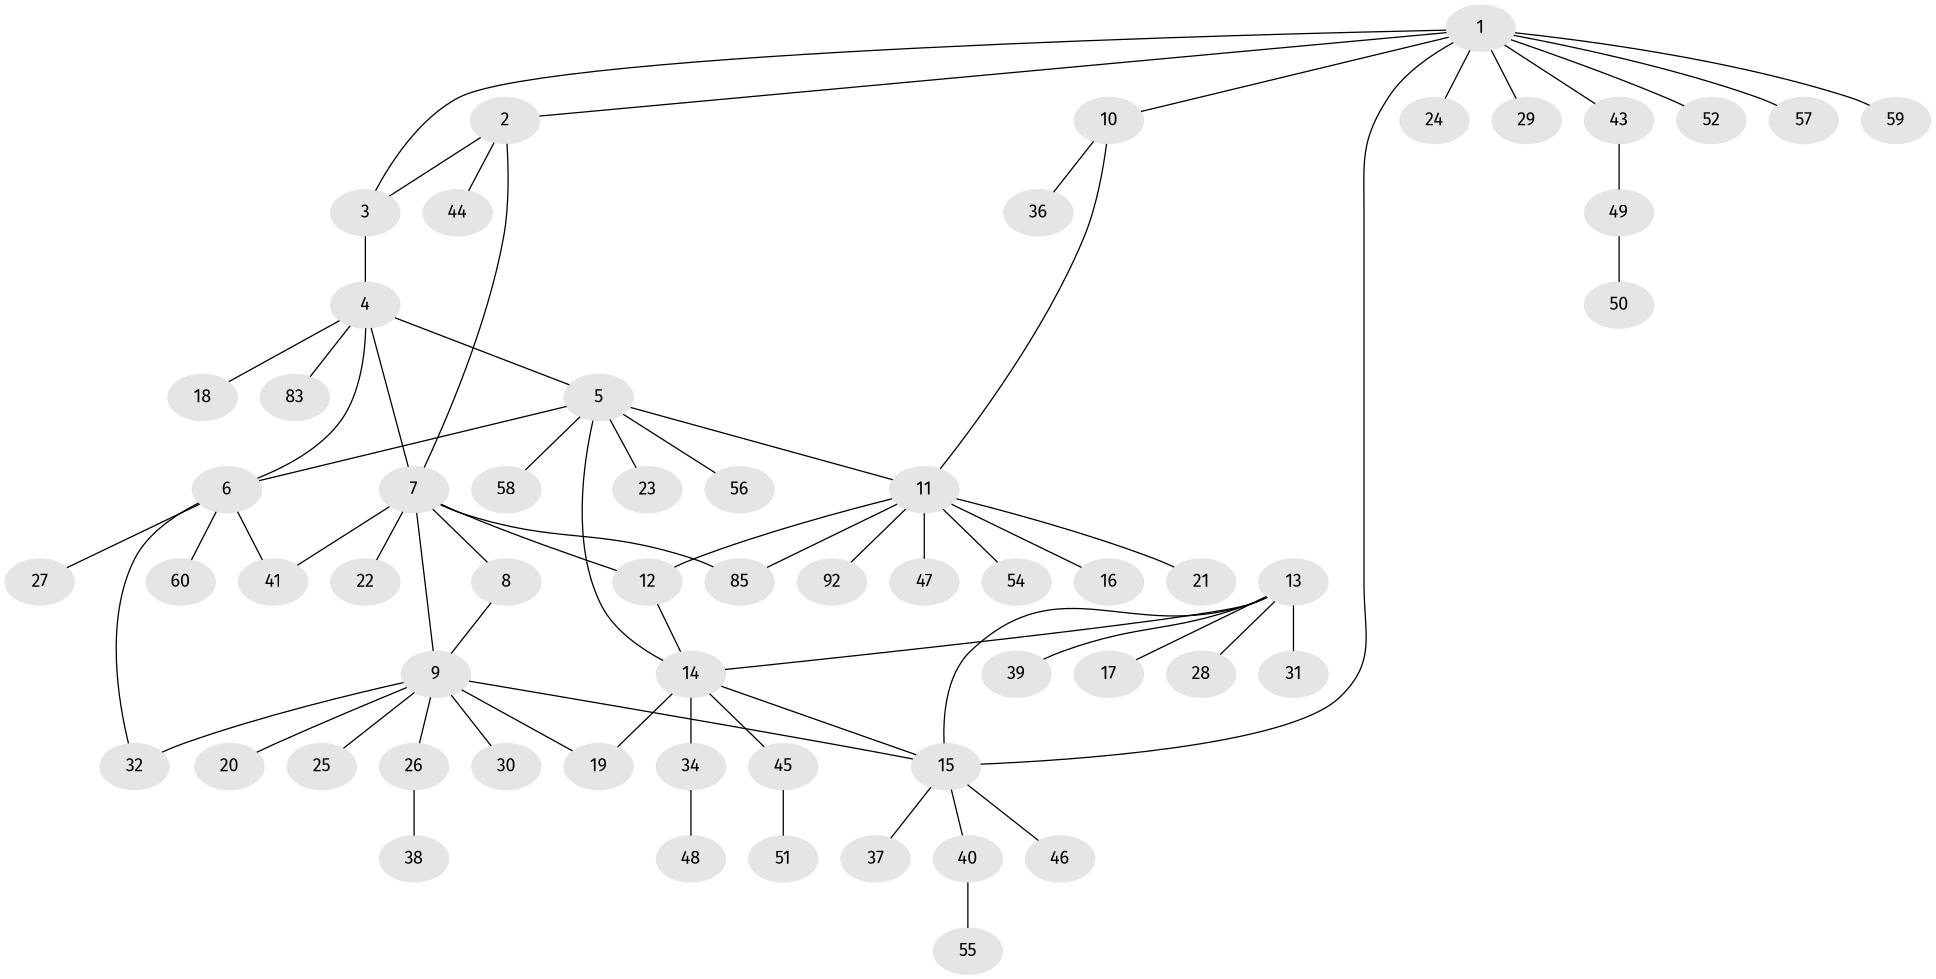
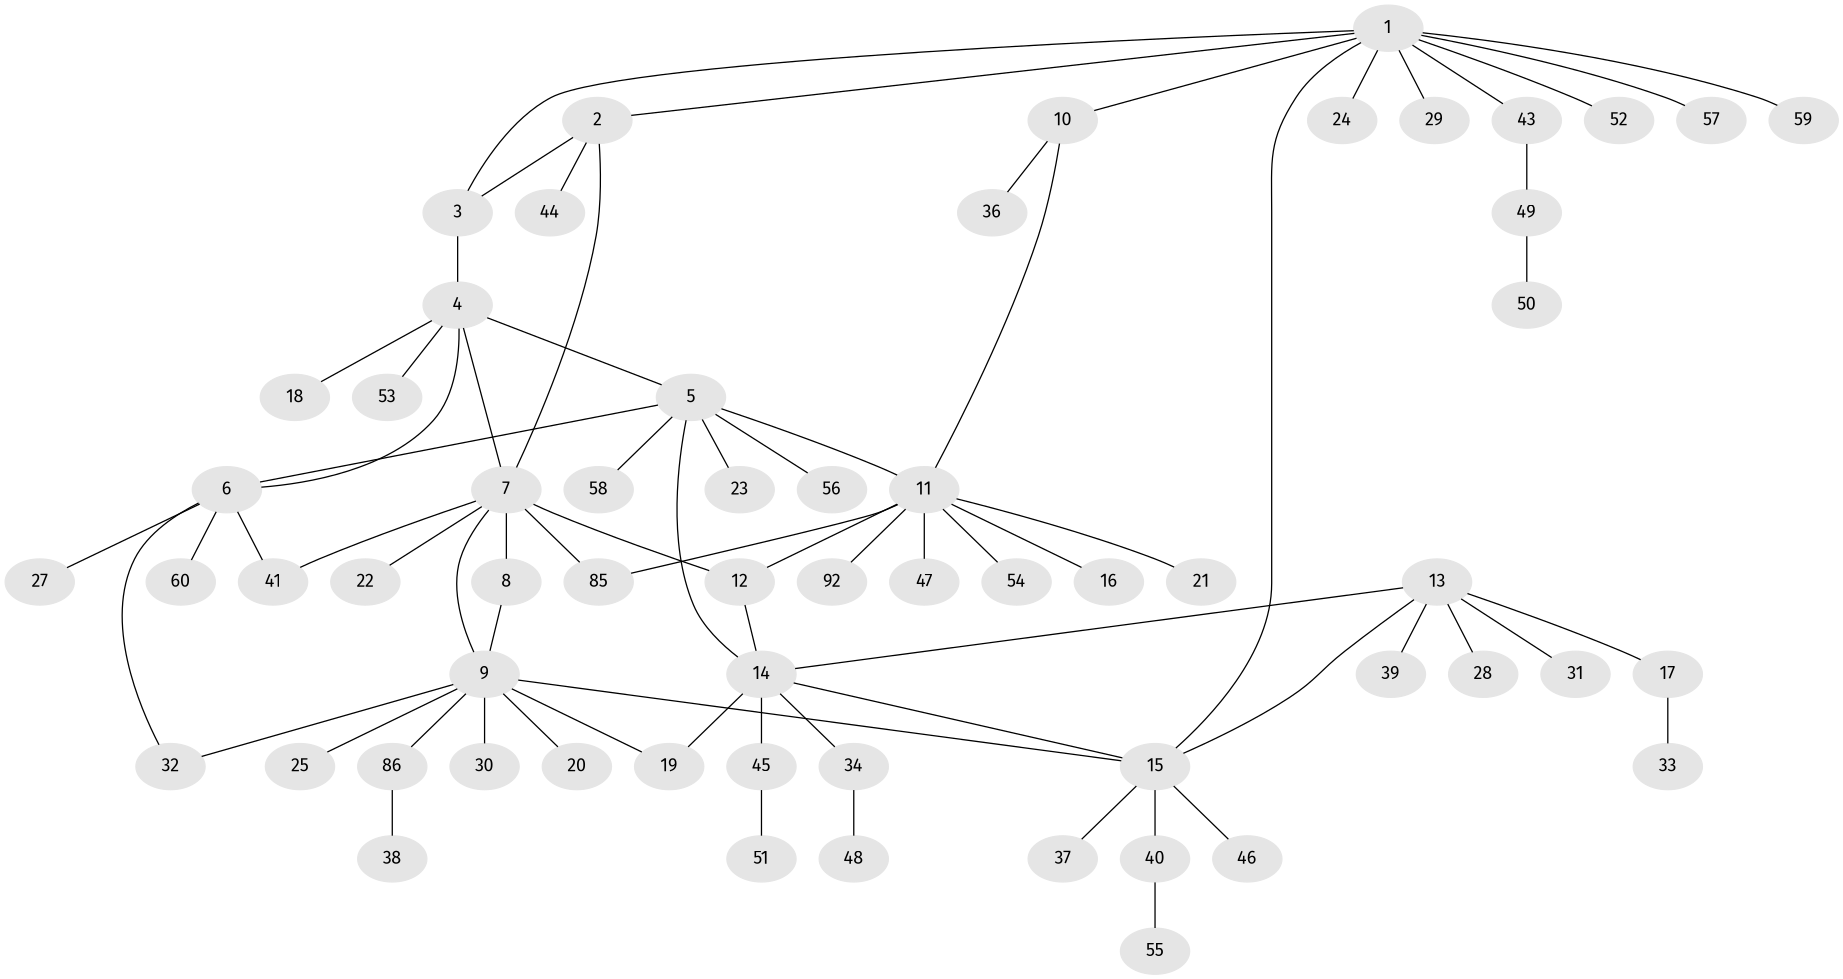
(295, 397) -> (387, 397)
(414, 767) -> (392, 767)
none -> (1668, 767)
